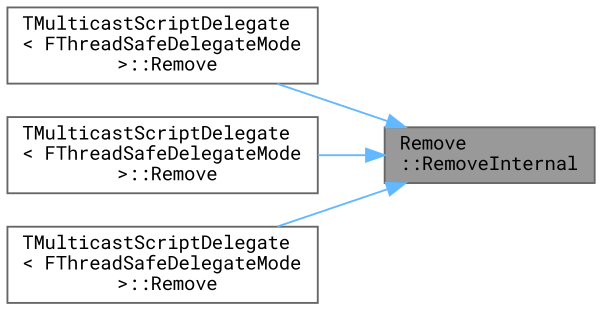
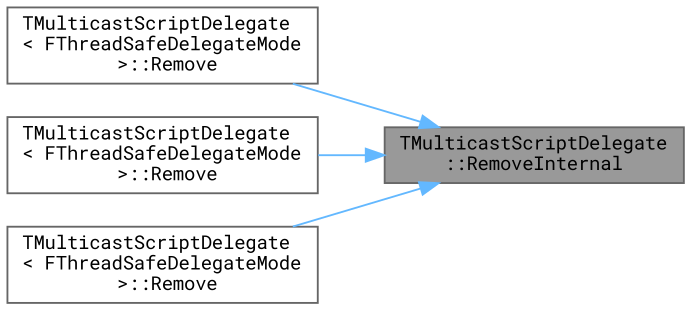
(490, 155) -> (534, 155)
